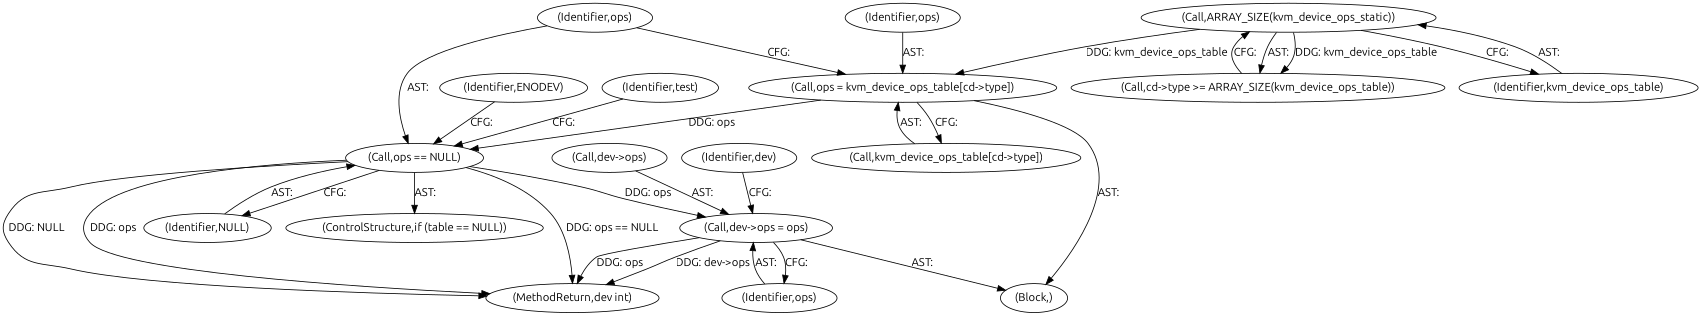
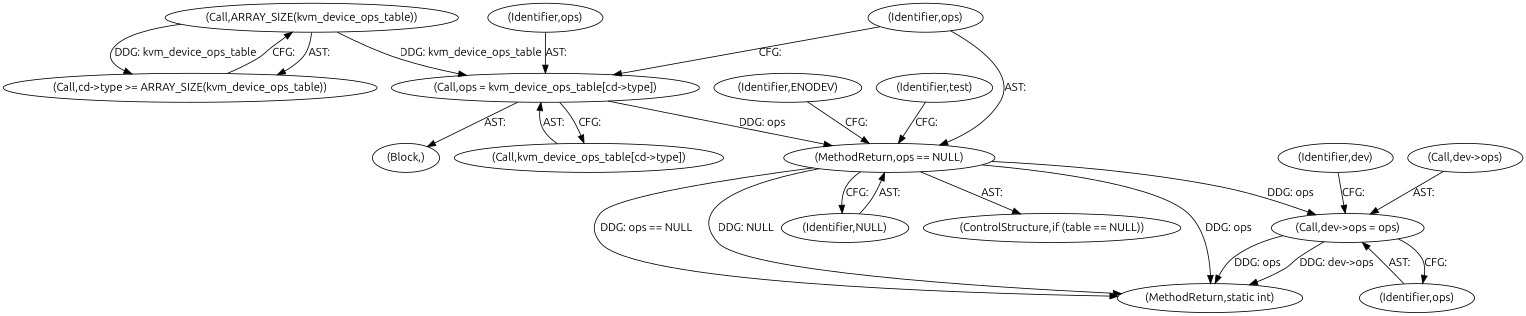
(1289, 18) -> (312, 18)
(1579, 88) -> none
(415, 158) -> (889, 158)
(899, 264) -> none
(572, 298) -> (1210, 298)
